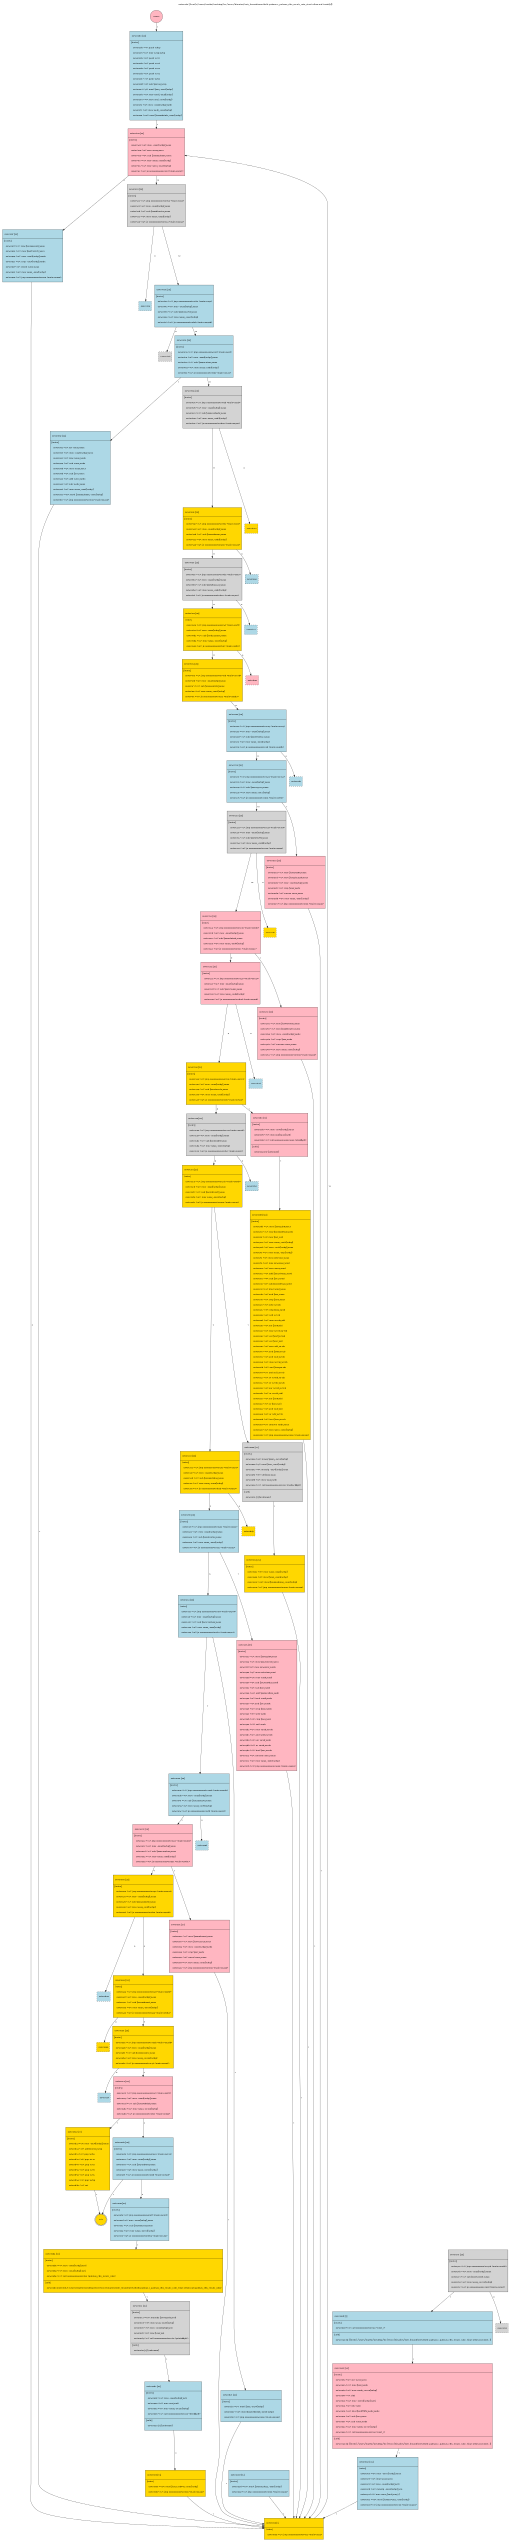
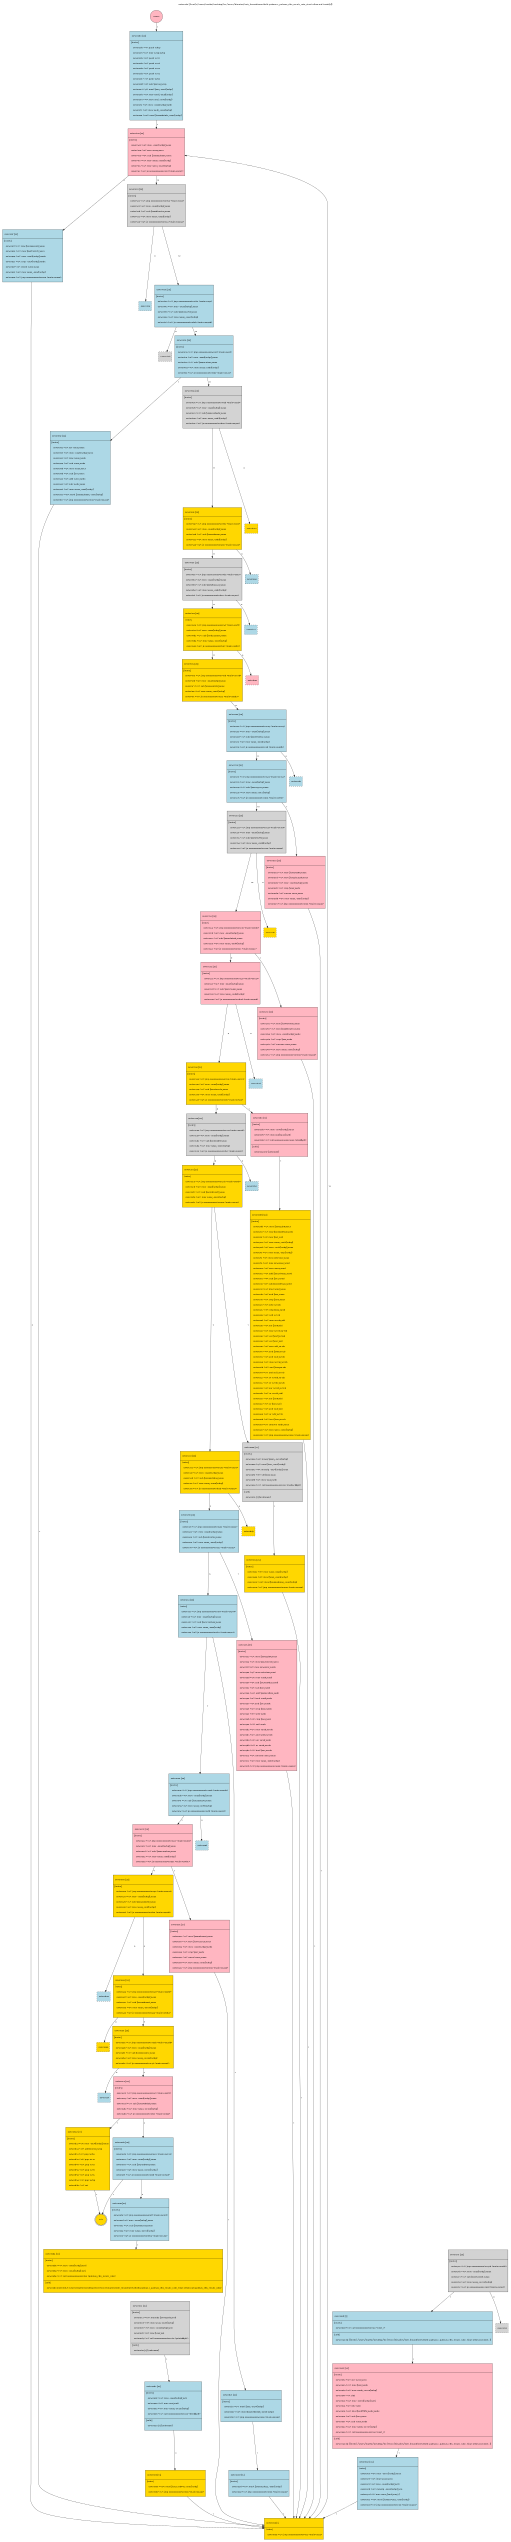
(145, 2296) -> none
(222, 2484) -> (255, 2445)
